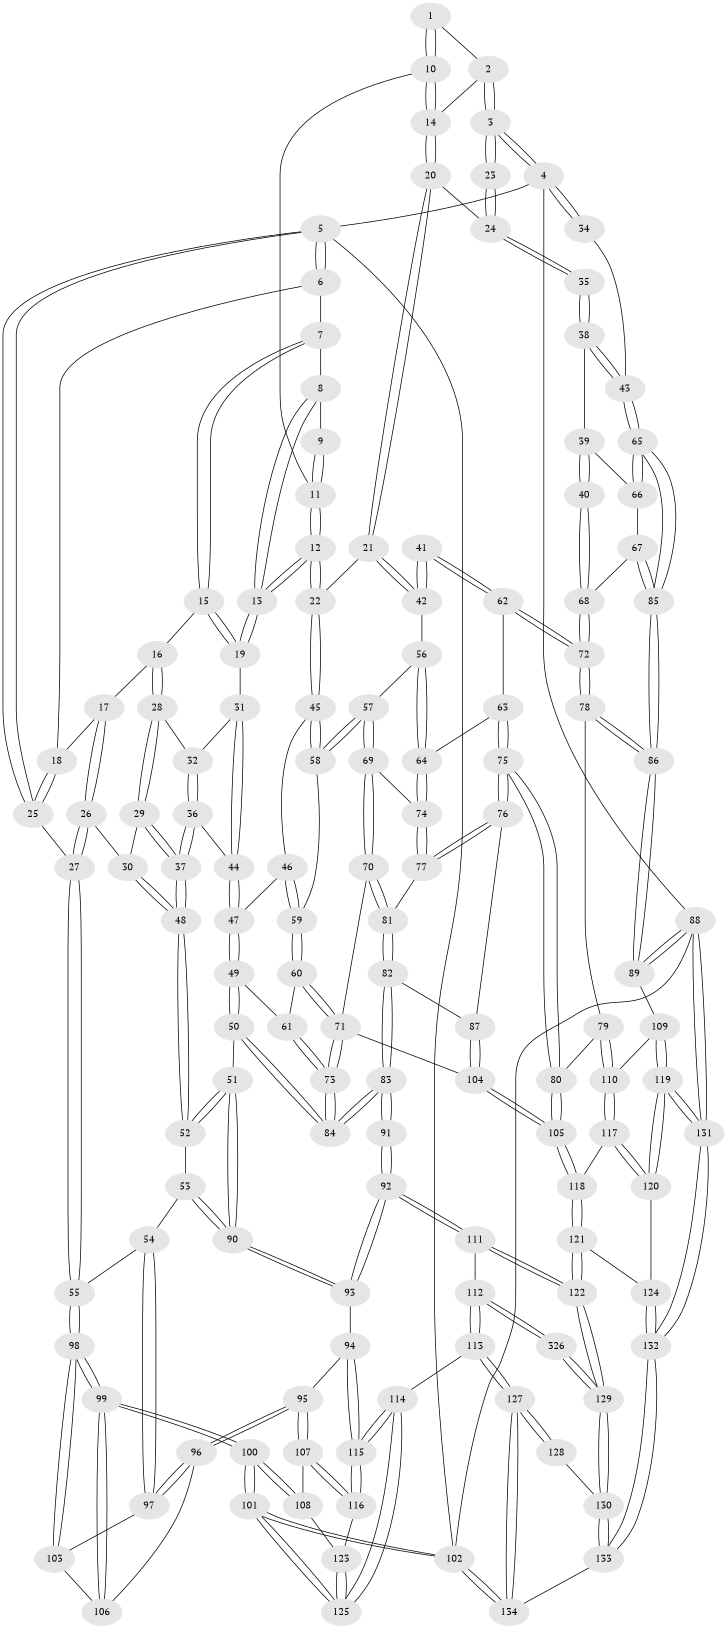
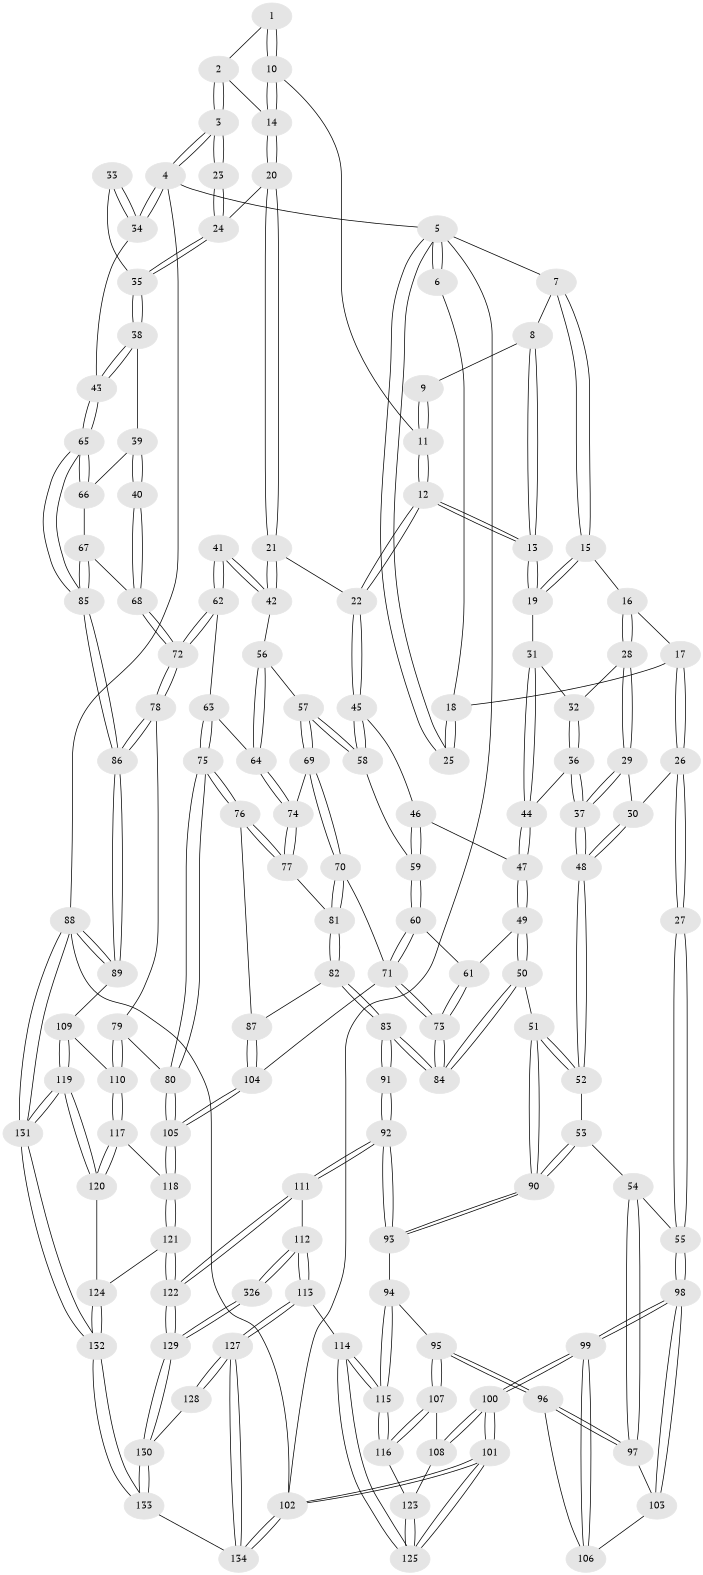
none -> (112, 176)
(321, 309) -> (497, 256)
(54, 841) -> none
